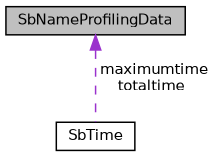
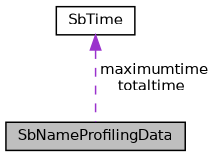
(96, 86) -> (96, 86)
